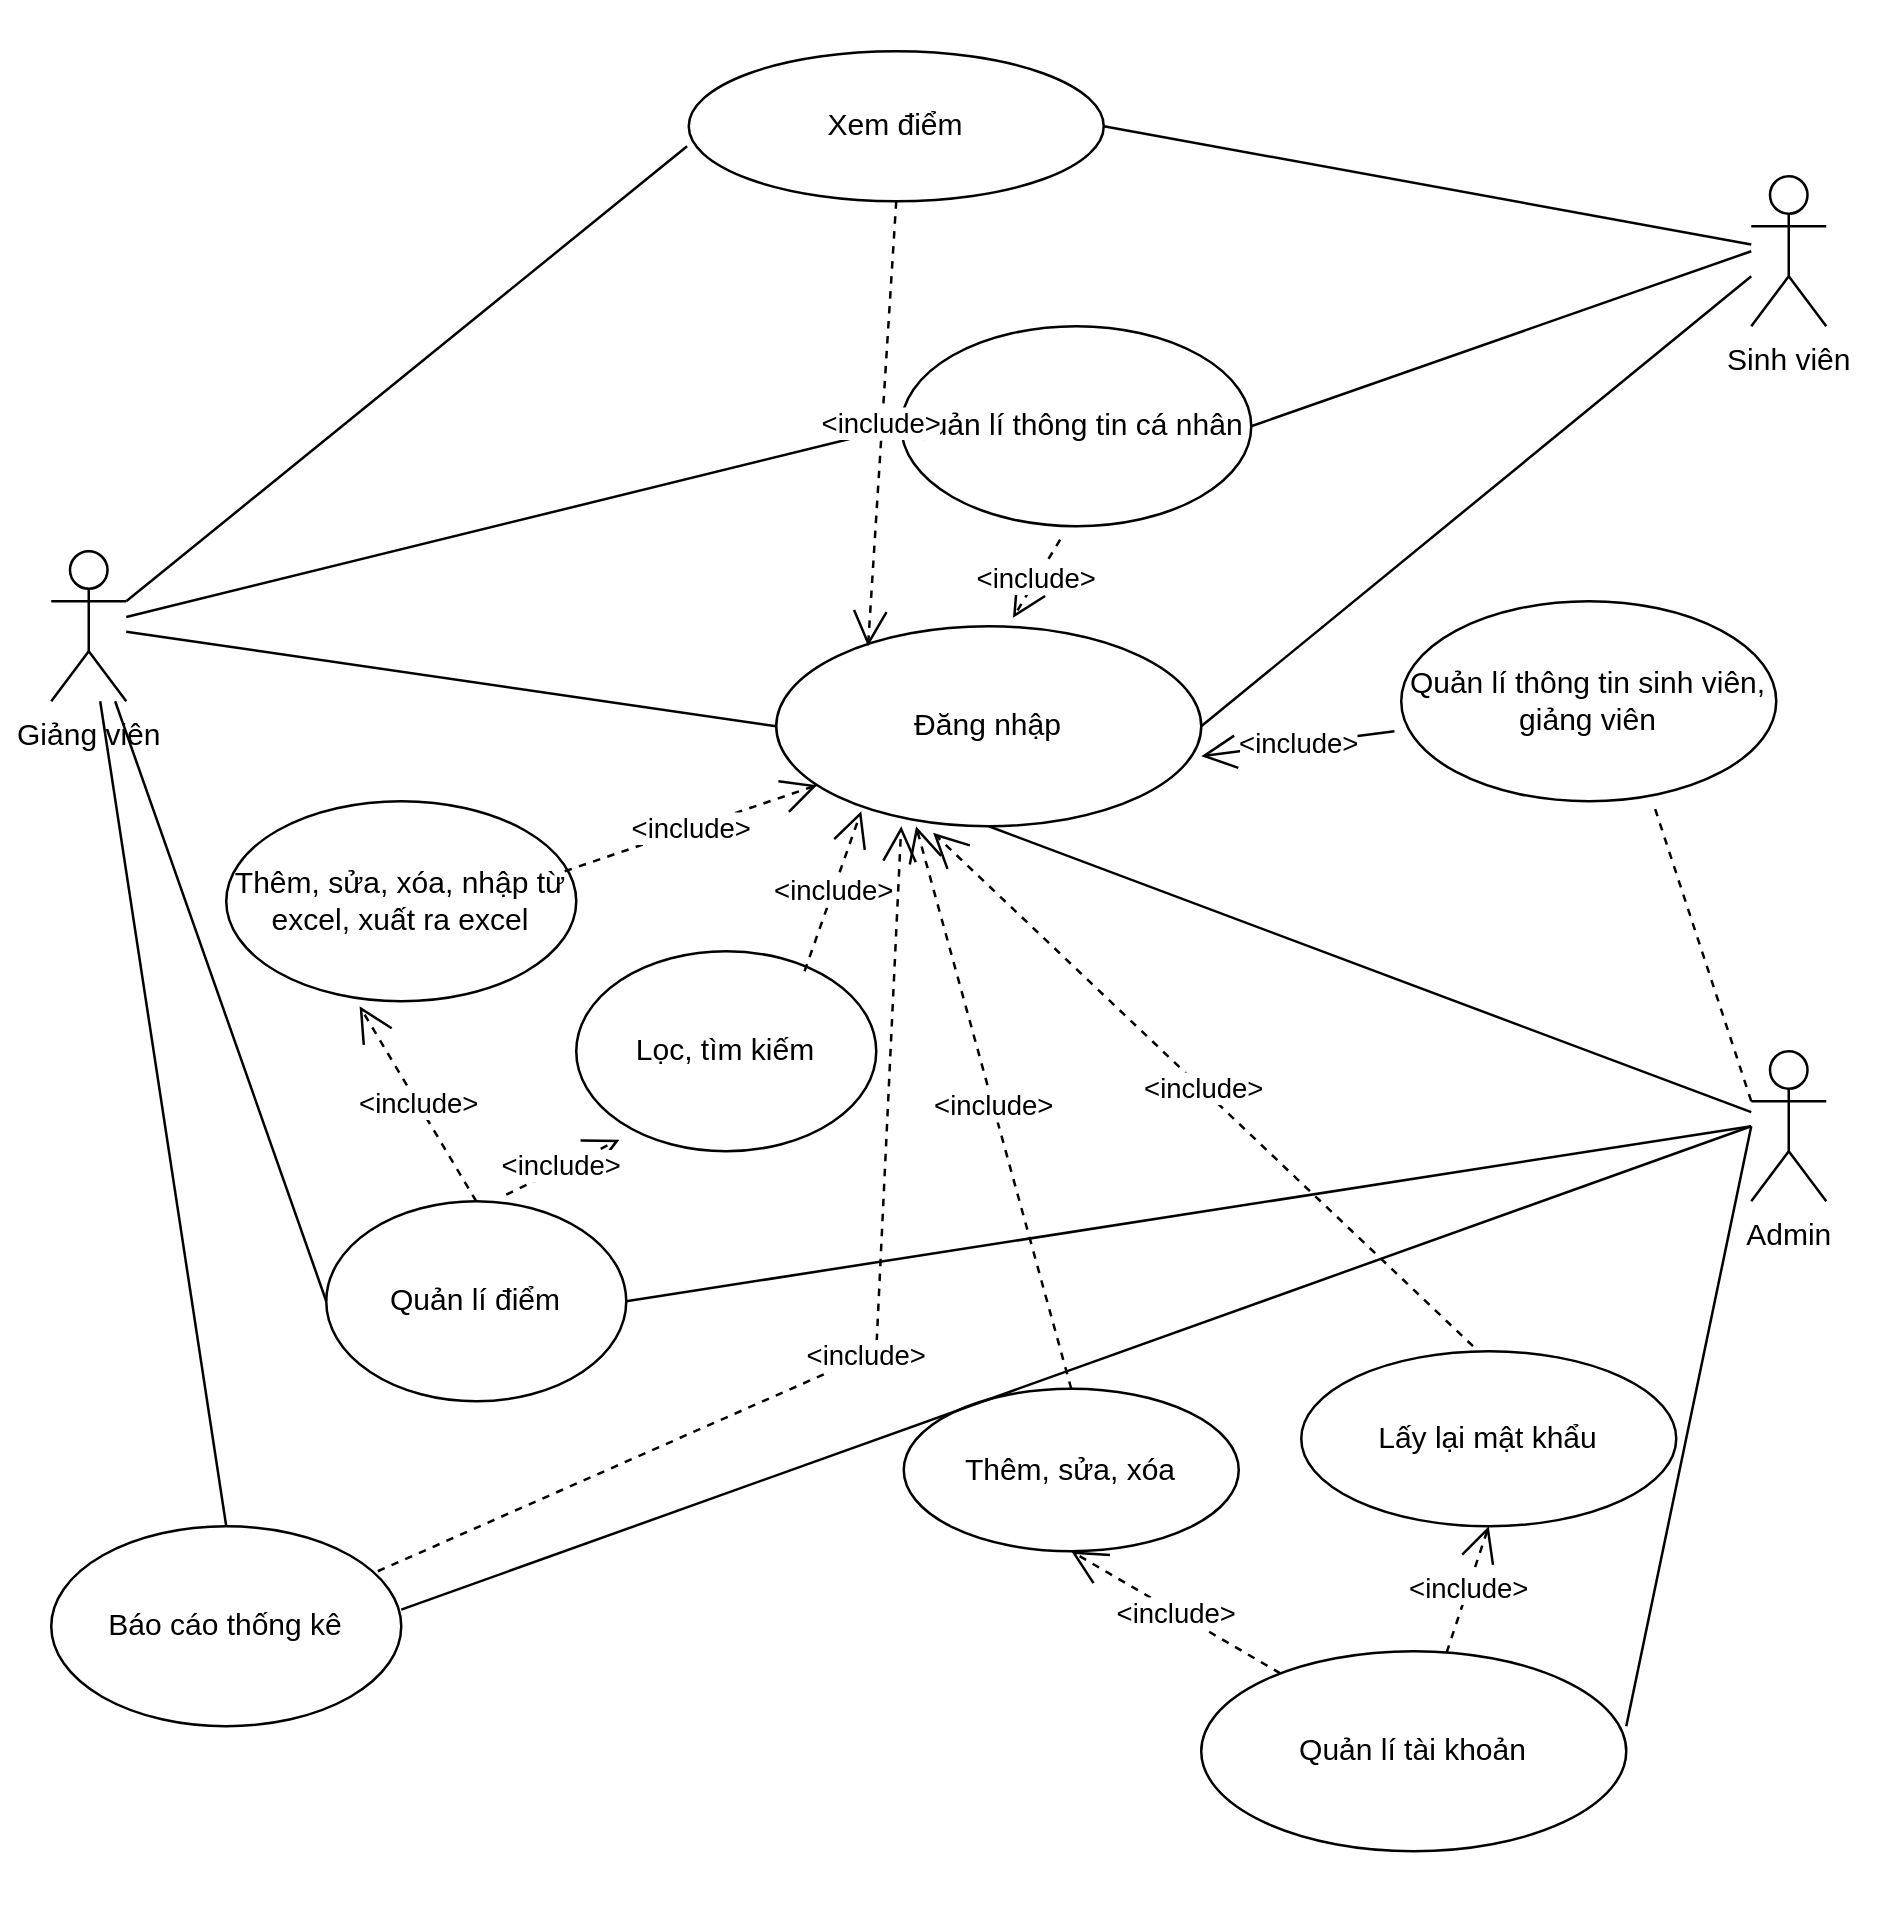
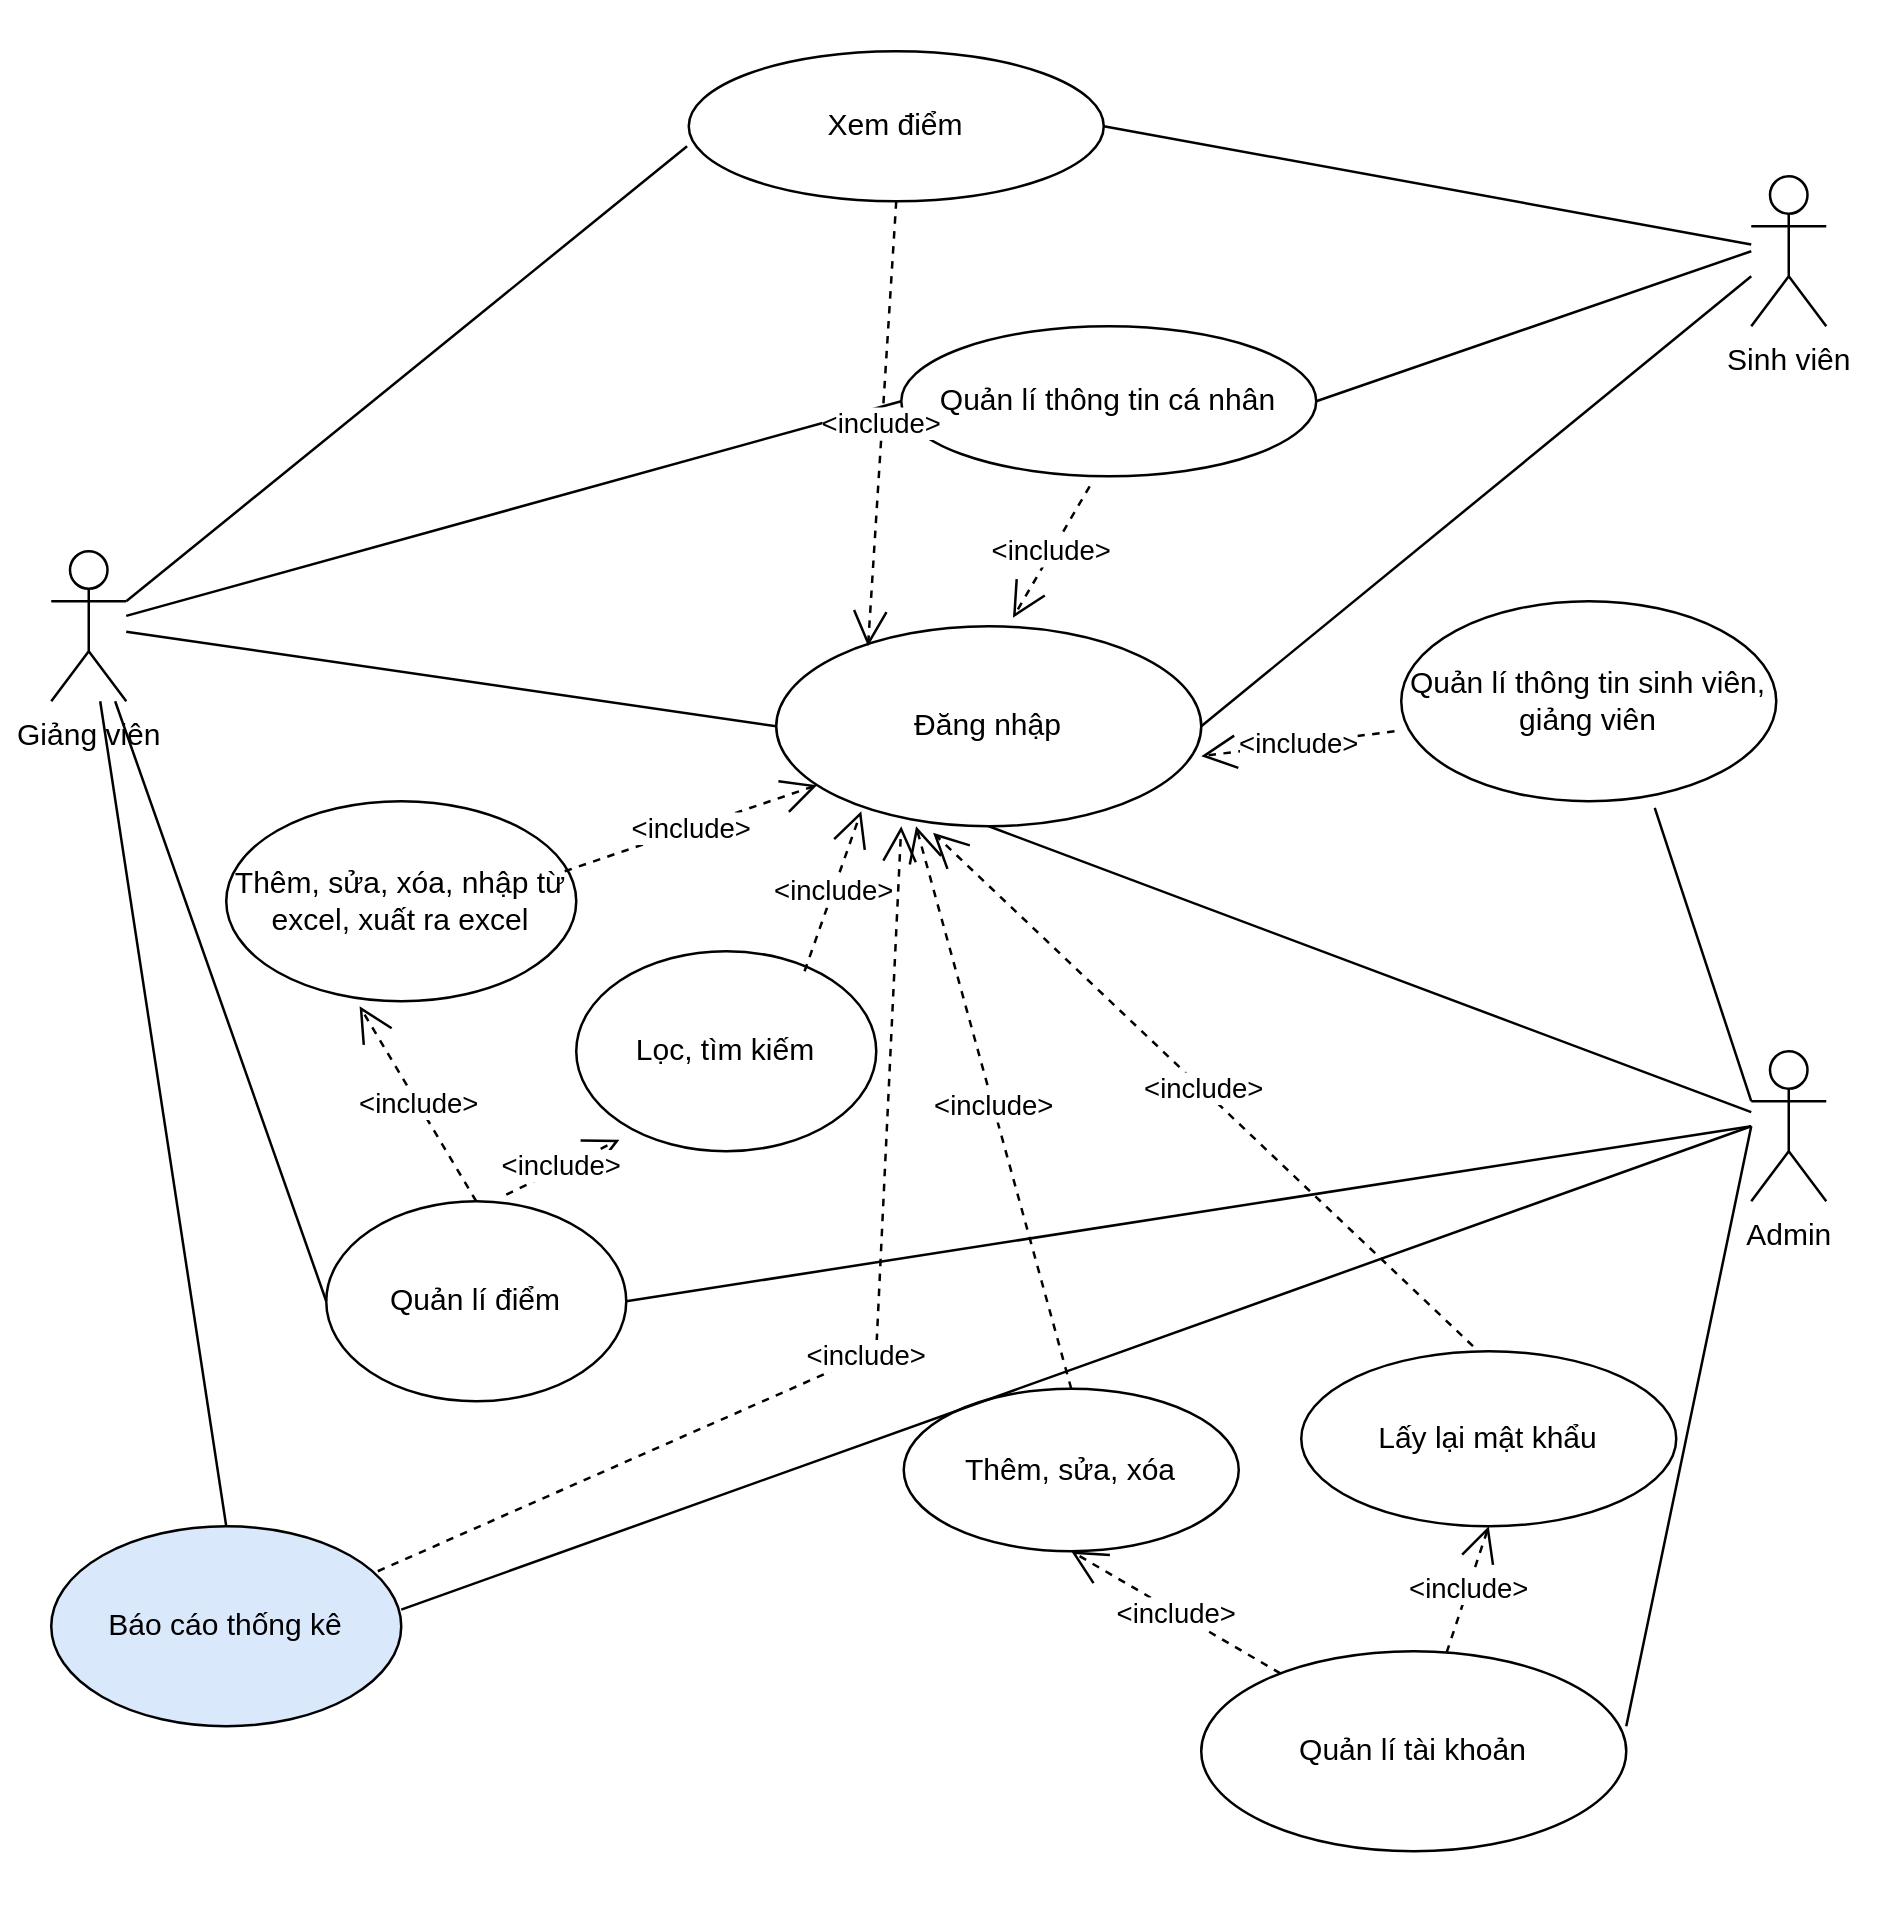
(1076, 426) -> (1109, 401)
(1223, 753) -> (1223, 753)
(1702, 952) -> (1702, 952)
(226, 1626) -> (226, 1626)
